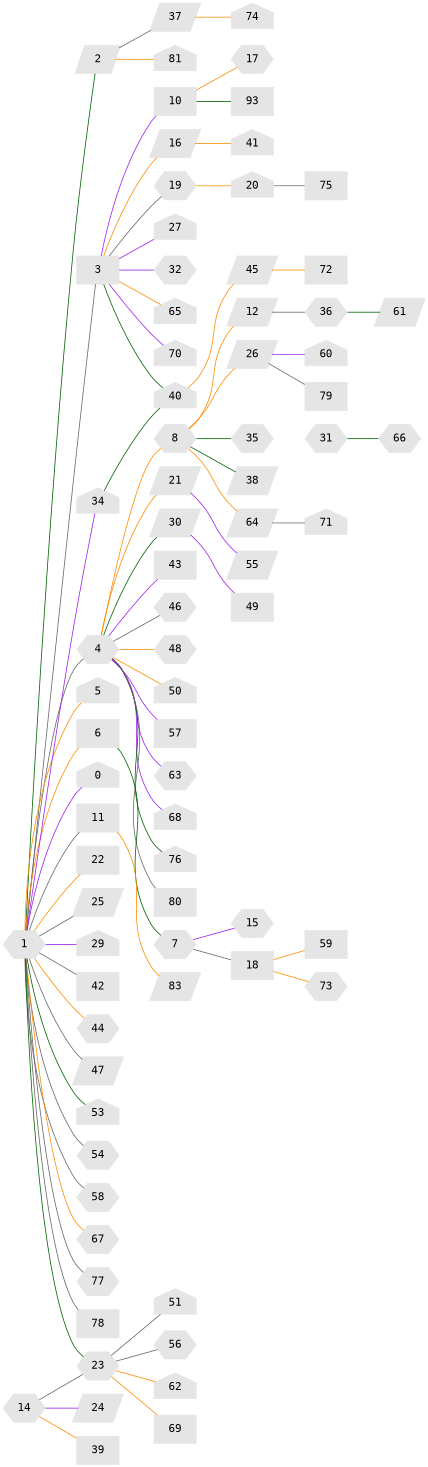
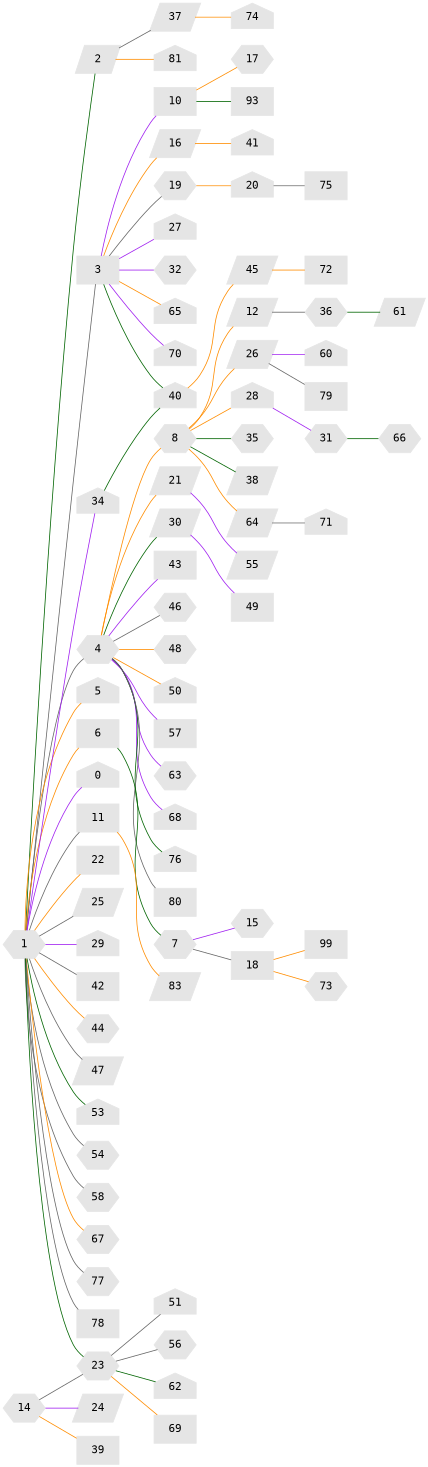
none -> (252, 397)
(326, 944) -> (326, 944)
(136, 1376) -> (136, 1376)
